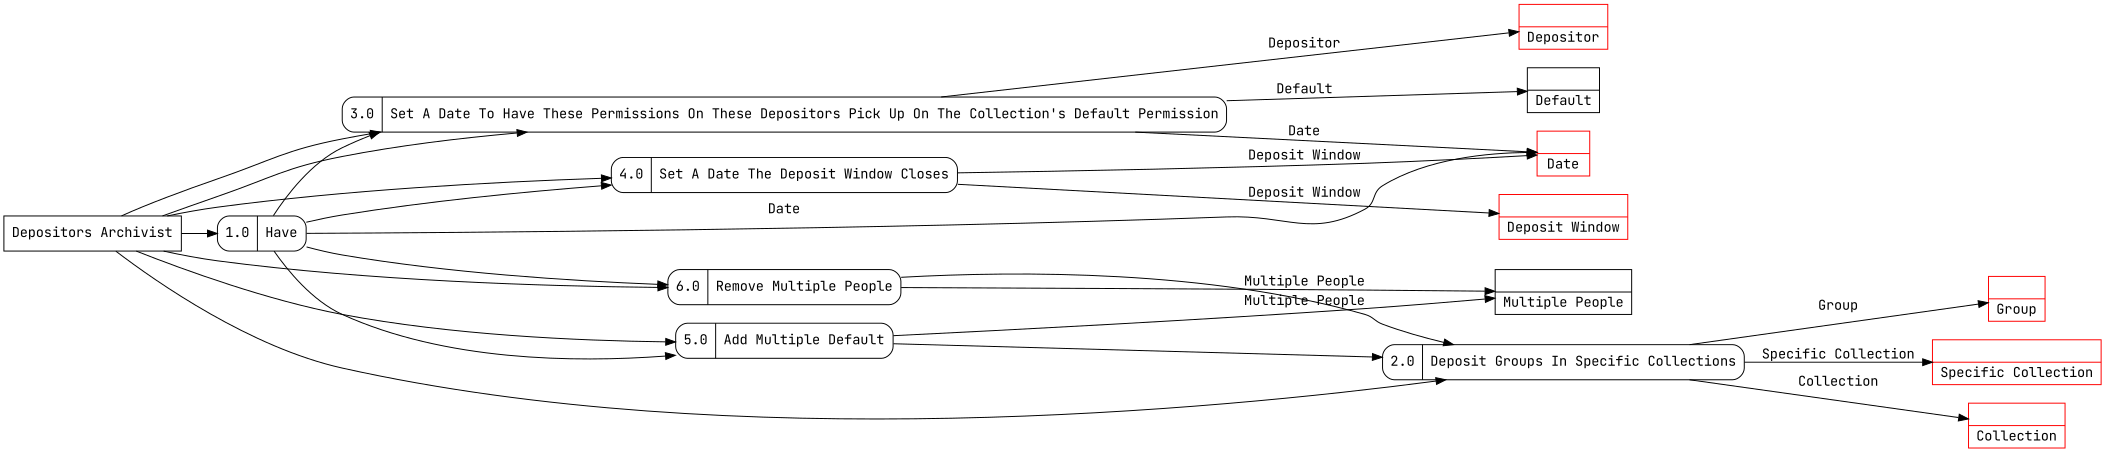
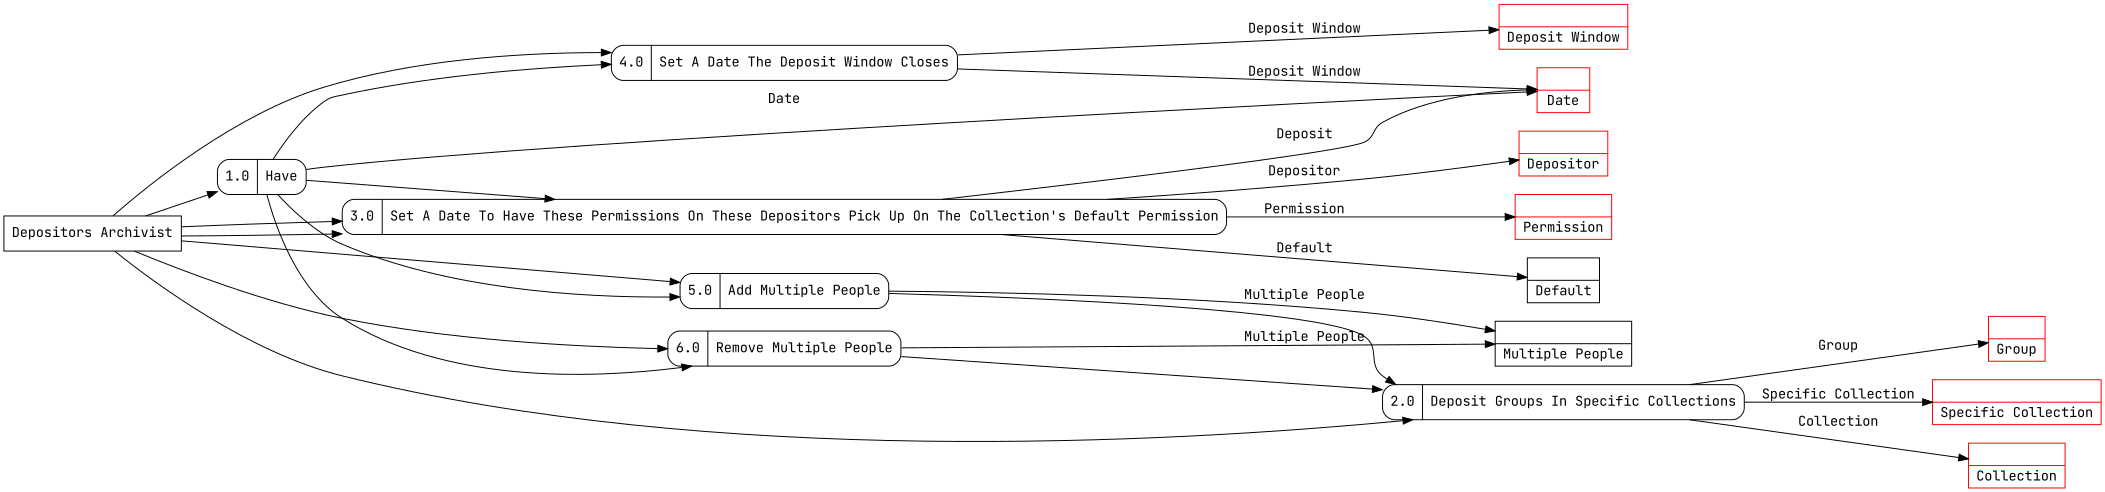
(1305, 132) -> (1305, 135)
none -> (1563, 217)
(804, 340) -> (804, 291)
